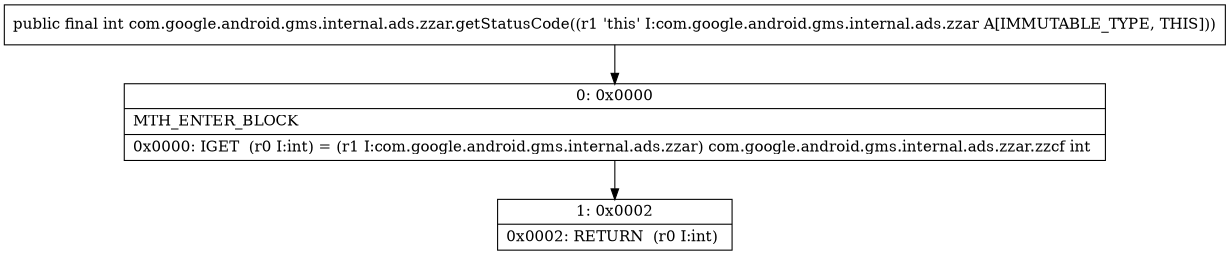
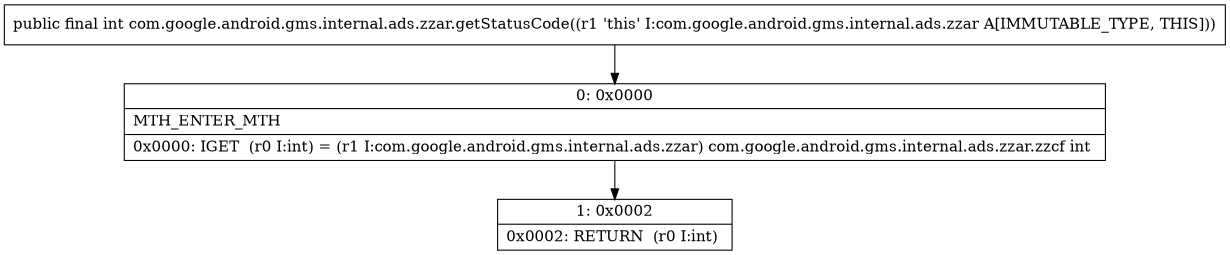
(216, 121) -> (207, 121)
